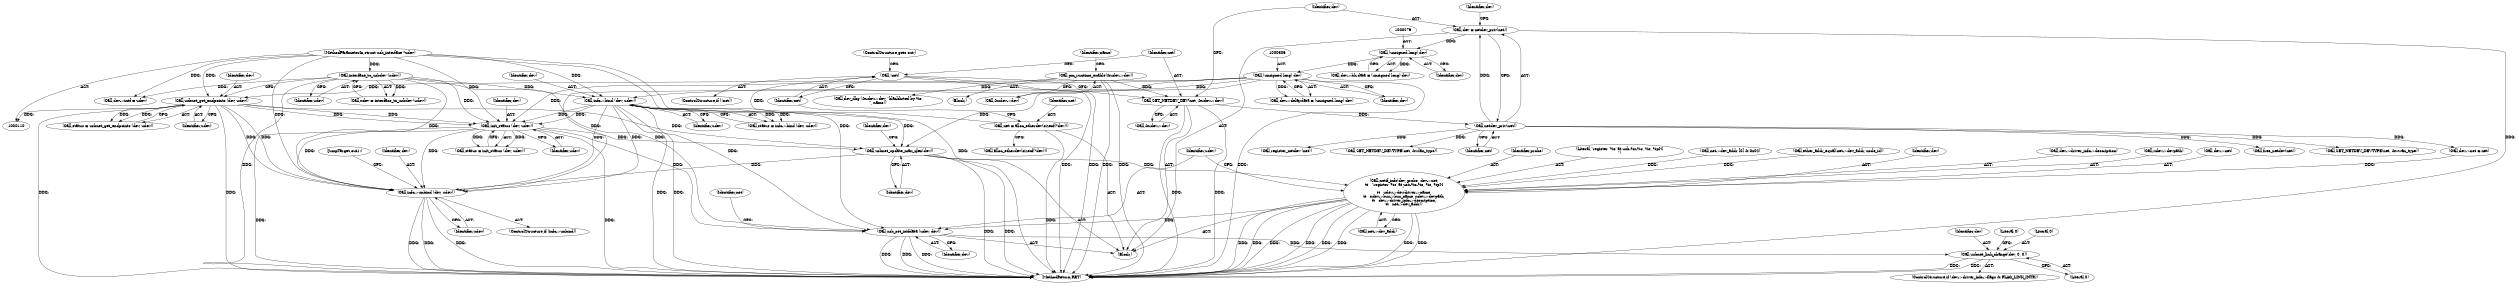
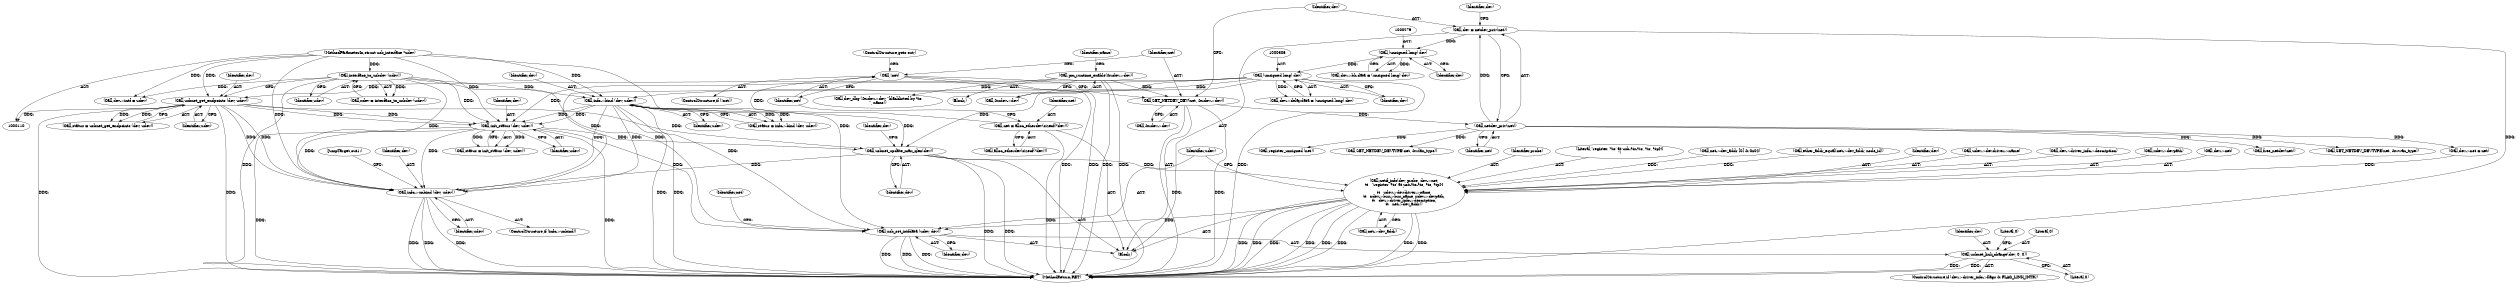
(666, 106) -> none
none -> (1025, 140)
(1287, 151) -> (1287, 151)
none -> (1991, 151)
(1296, 243) -> (1296, 243)
